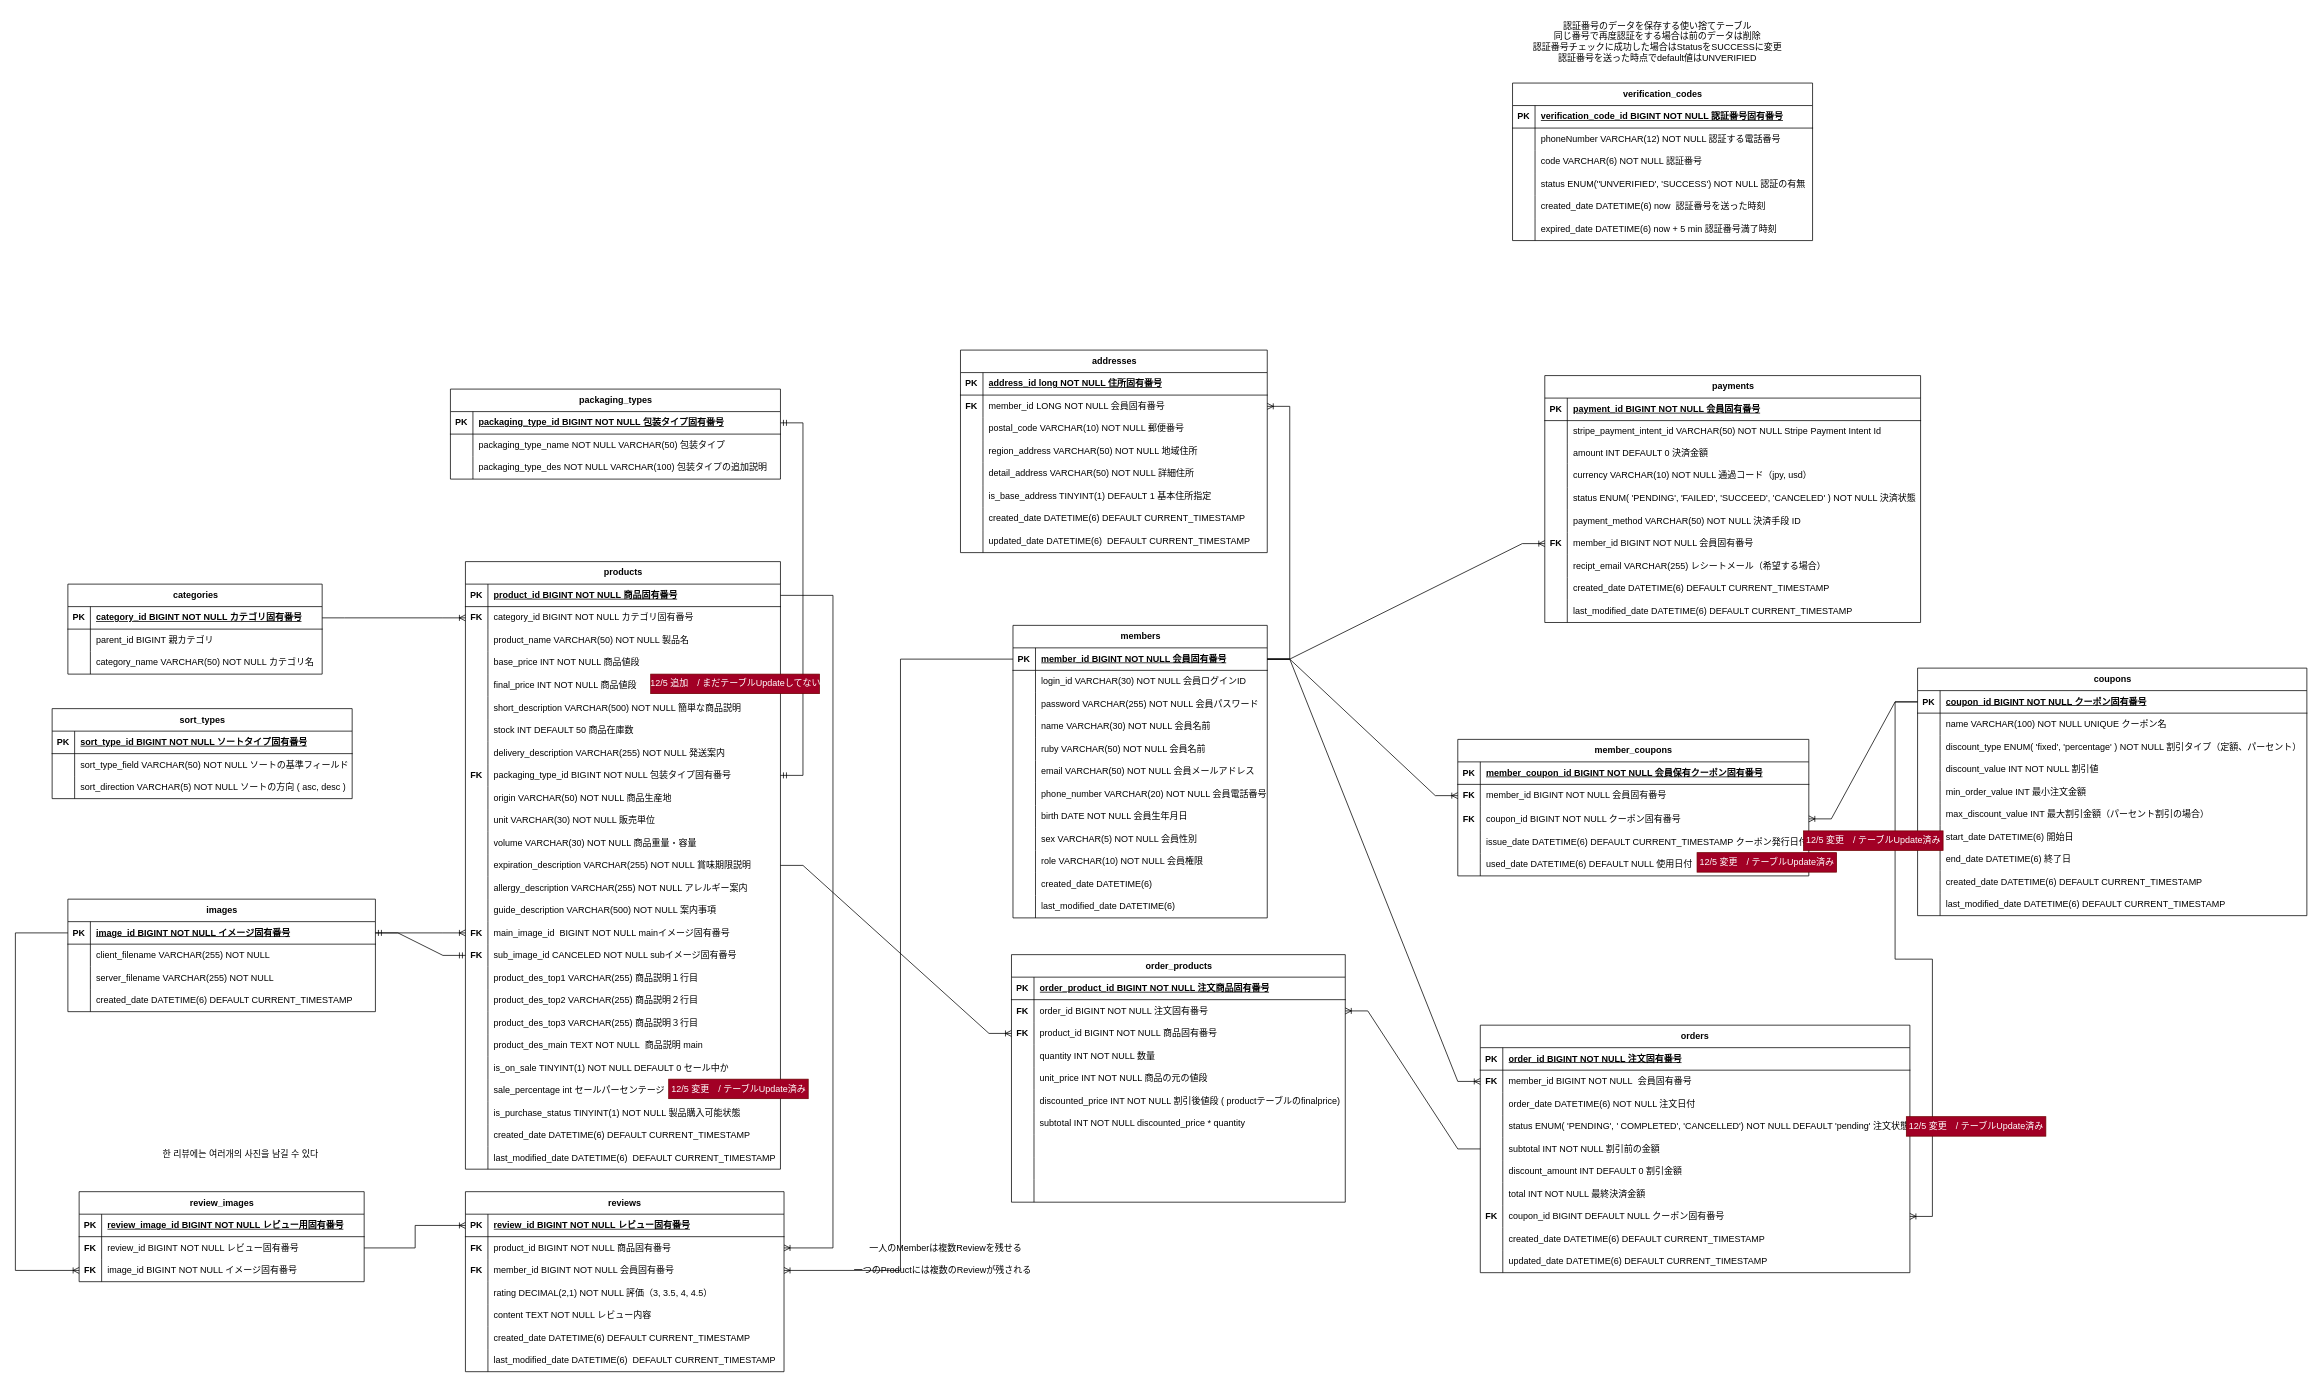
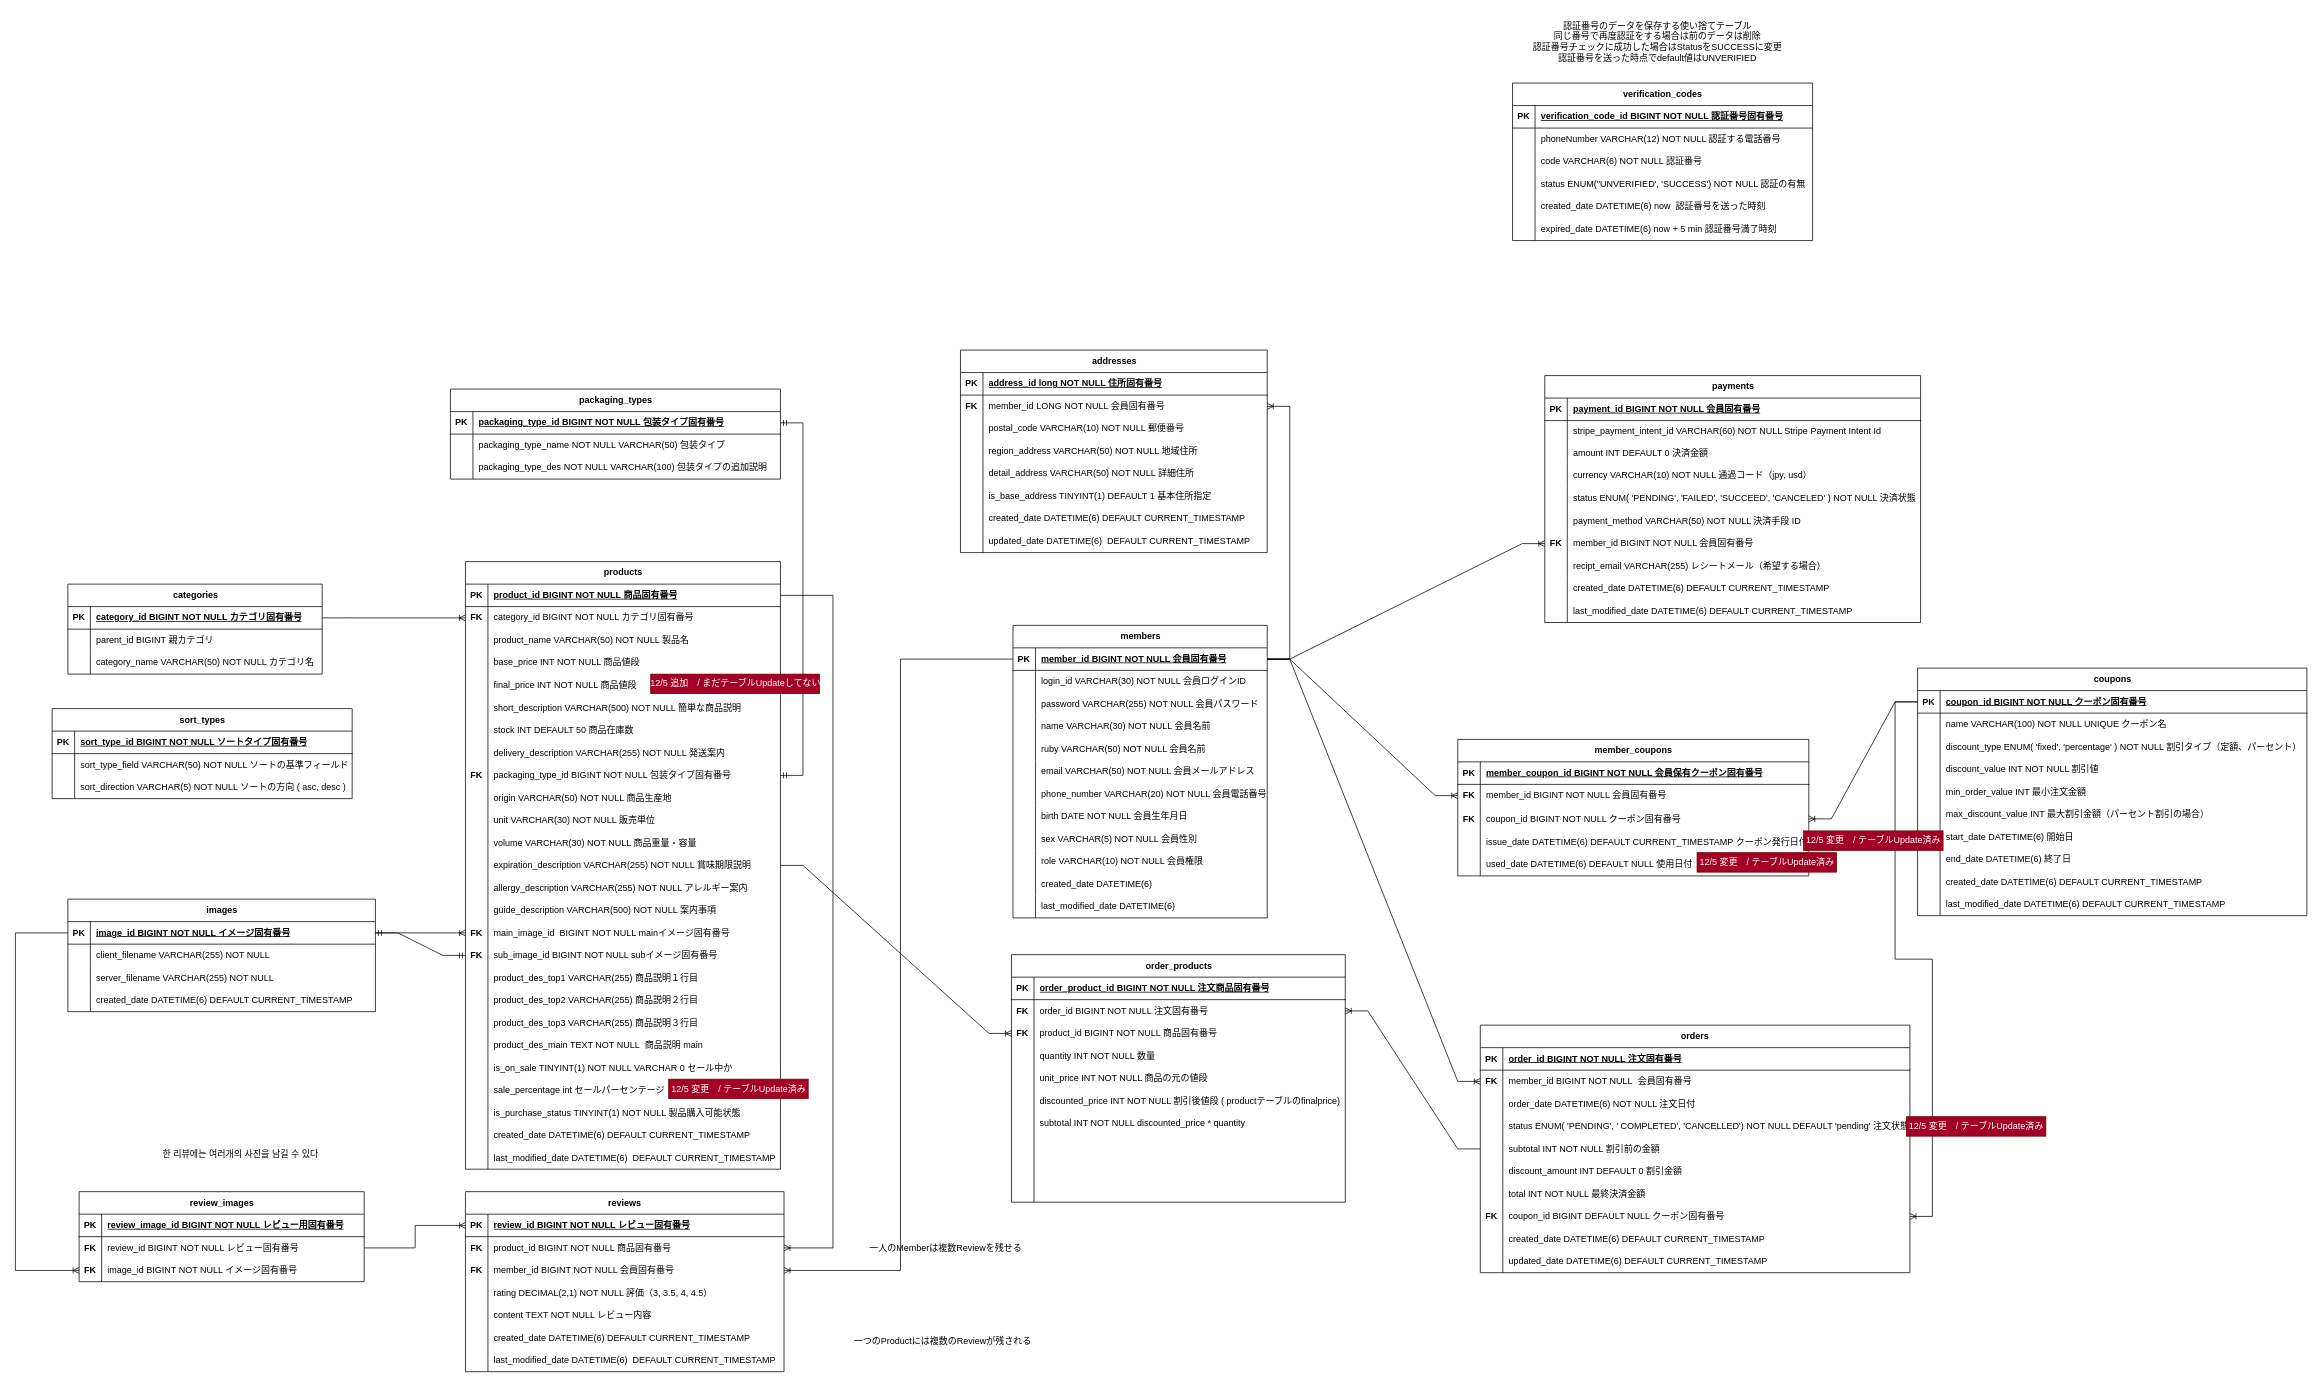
(1737, 432) -> (1737, 432)
(609, 955) -> (603, 955)
(610, 1068) -> (610, 1068)
(942, 1270) -> (942, 1341)
